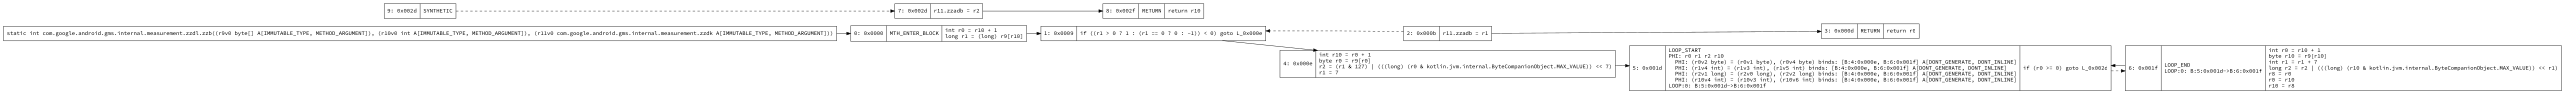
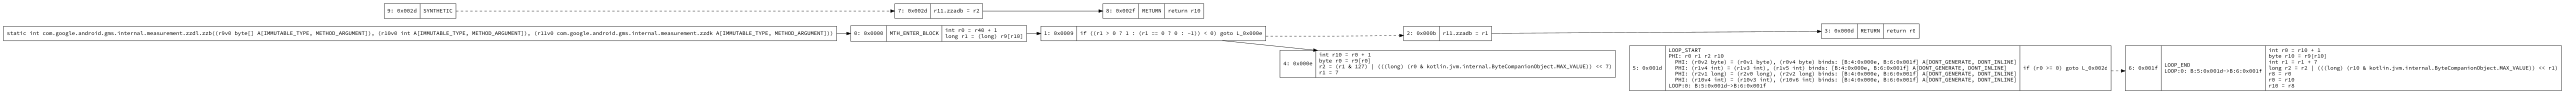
(971, 30) -> (971, 30)
(1337, 31) -> (1333, 36)
(1620, 66) -> none
(2120, 66) -> none
